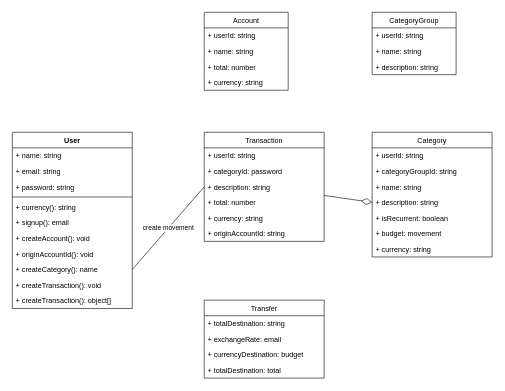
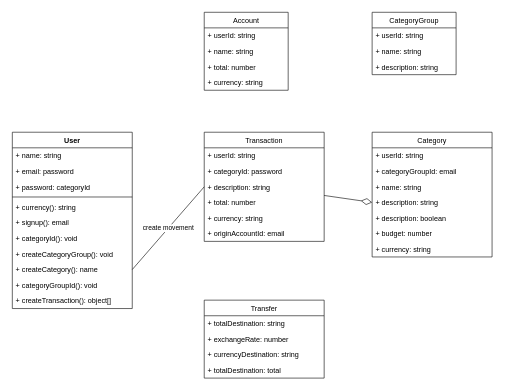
(40, 172) -> (45, 172)
(422, 172) -> (419, 172)
(48, 187) -> (57, 187)
(415, 218) -> (414, 218)
(252, 234) -> (249, 234)
(409, 234) -> (405, 234)
(58, 239) -> (52, 239)
(60, 254) -> (70, 254)
(65, 286) -> (62, 286)
(245, 340) -> (249, 340)
(261, 355) -> (260, 355)
